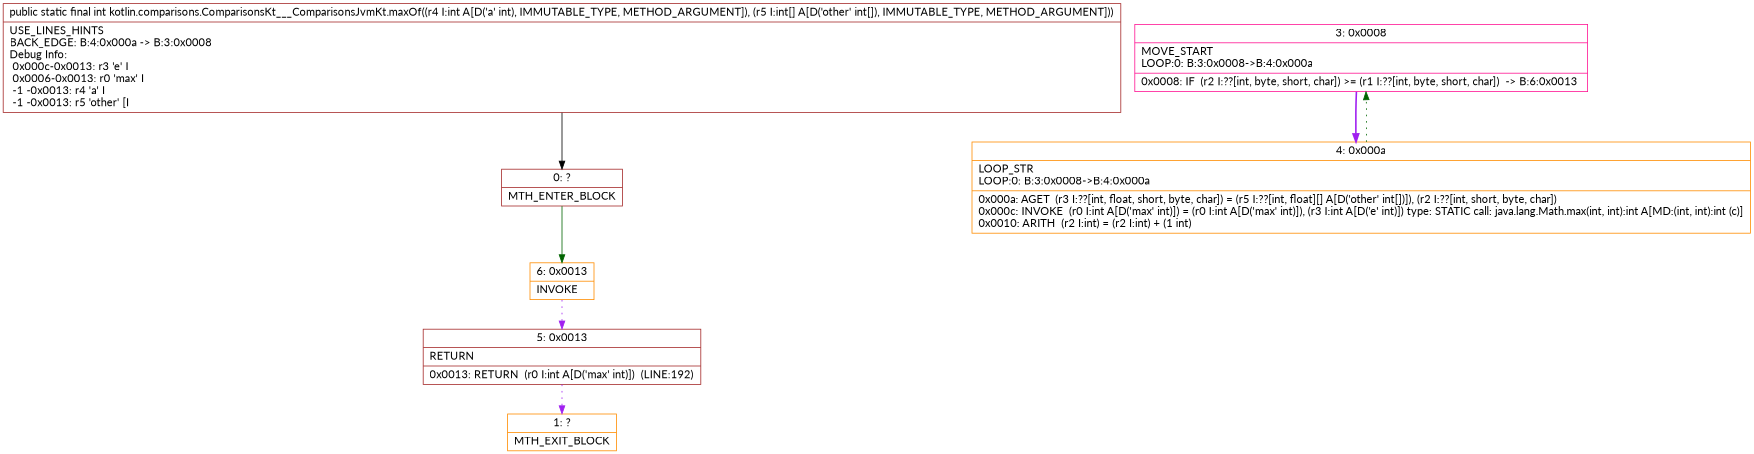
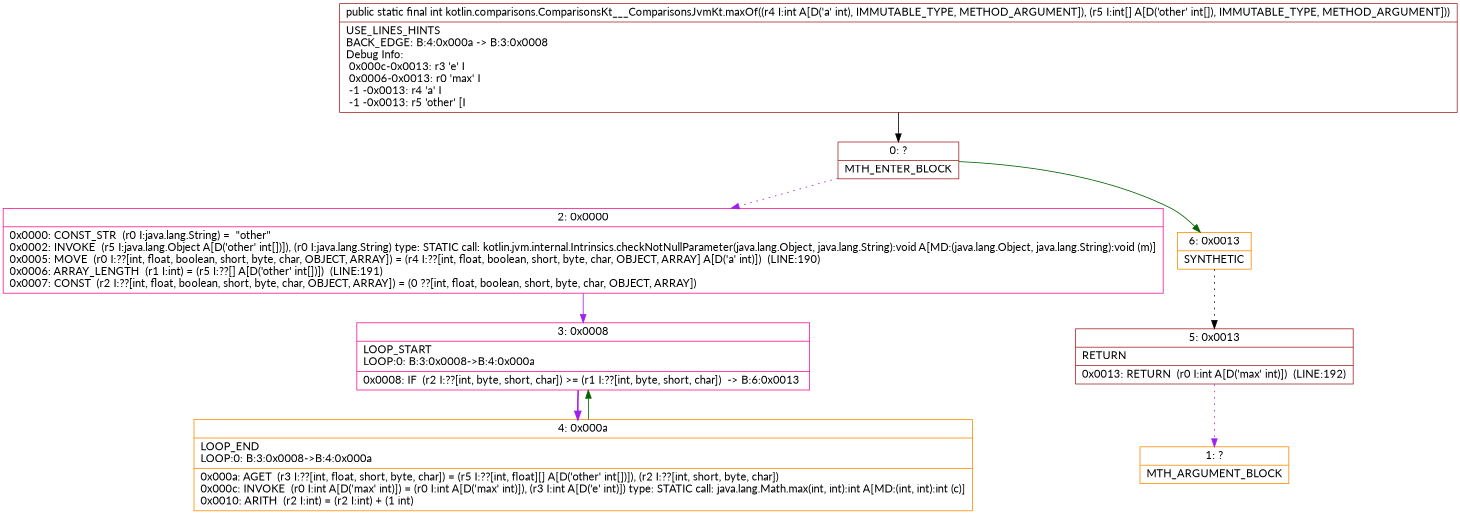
(1178, 52) -> (398, 350)
(1367, 121) -> (589, 409)
(1006, 169) -> (230, 447)
none -> (583, 251)
(557, 290) -> (1214, 260)
(562, 310) -> (1214, 295)
(562, 441) -> (1214, 474)
